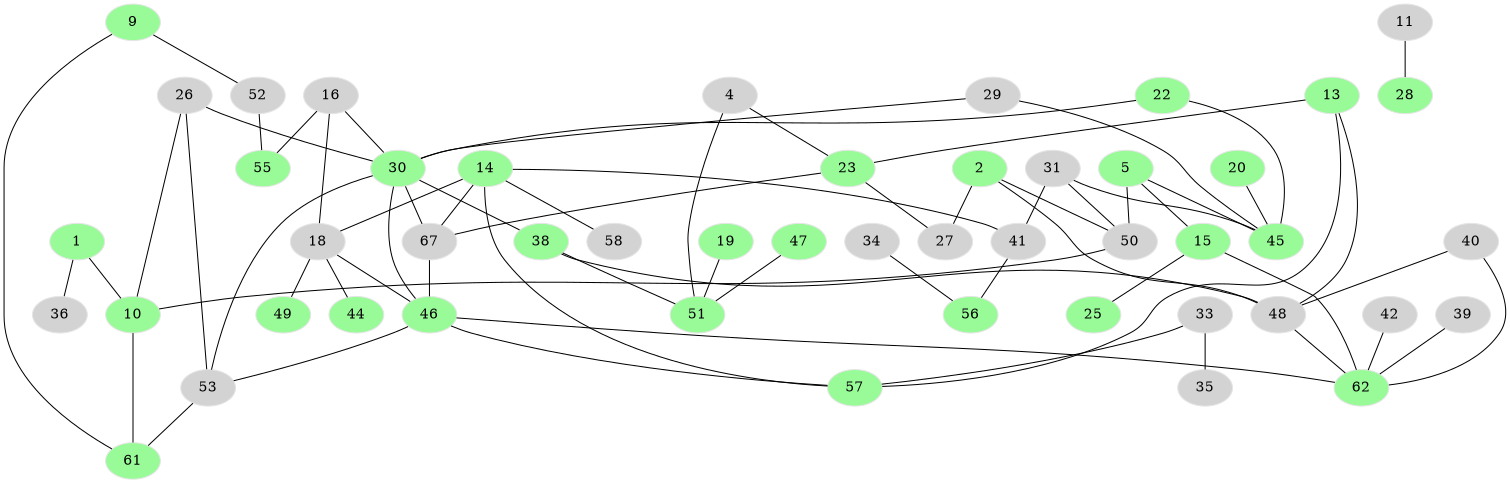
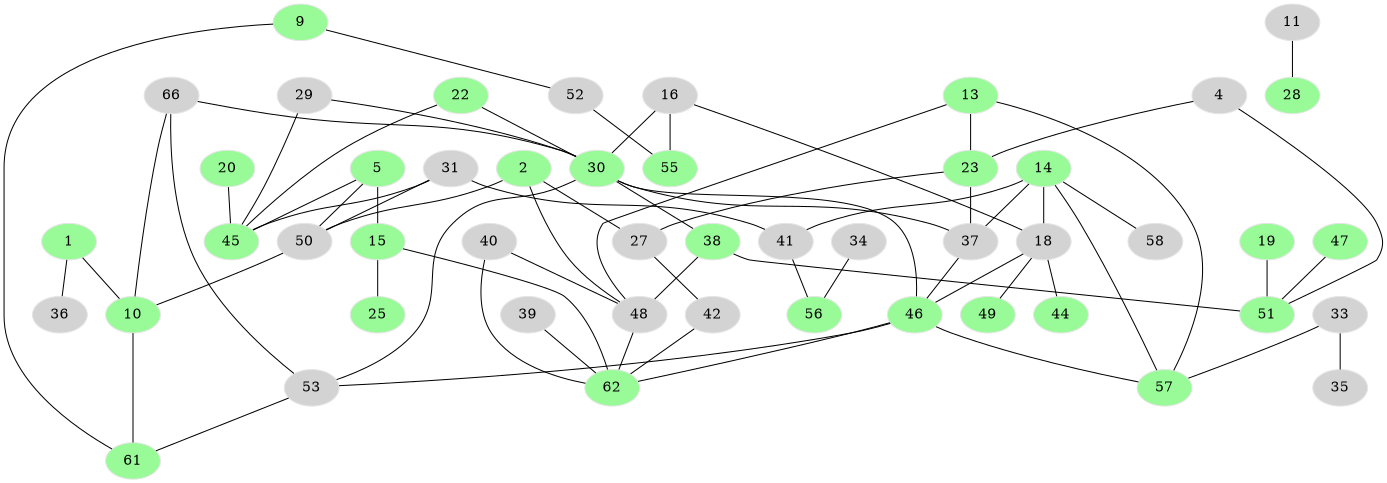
(185, 95) -> (172, 95)
(429, 242) -> (971, 242)
none -> (672, 274)
